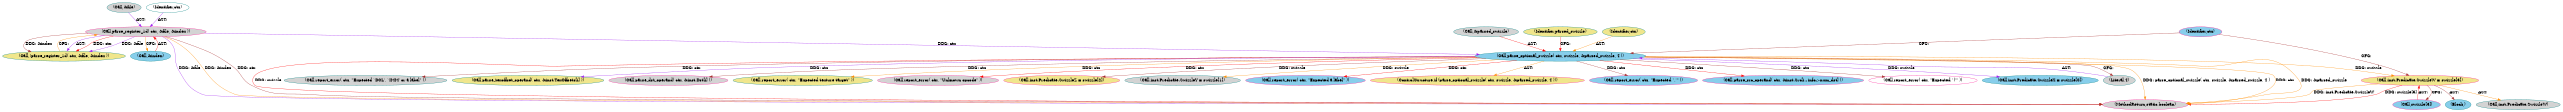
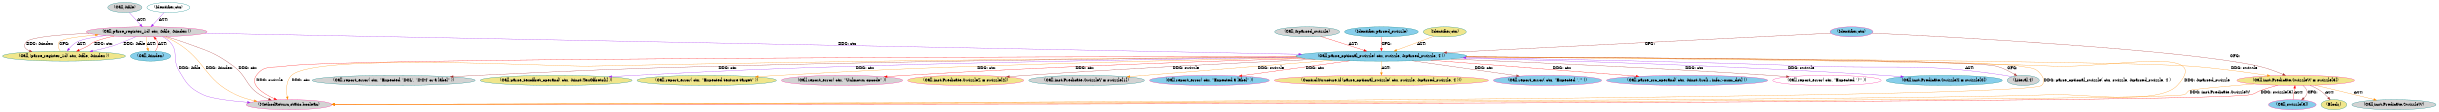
(1560, 32) -> (1381, 32)
(152, 44) -> (152, 44)
(668, 80) -> none
(2458, 105) -> (2334, 105)
